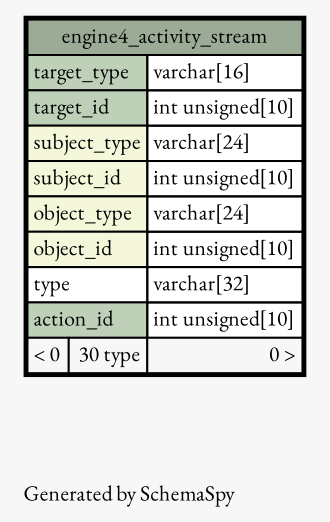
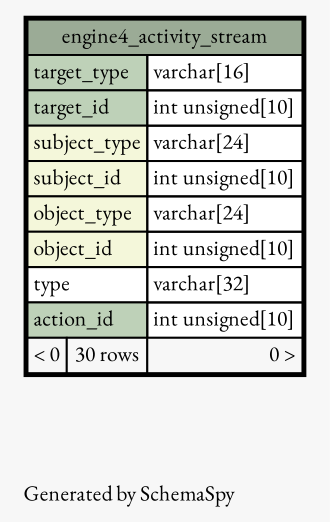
(110, 354) -> (108, 354)
